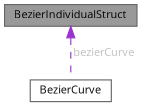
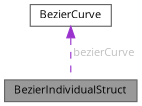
(71, 59) -> (71, 59)
